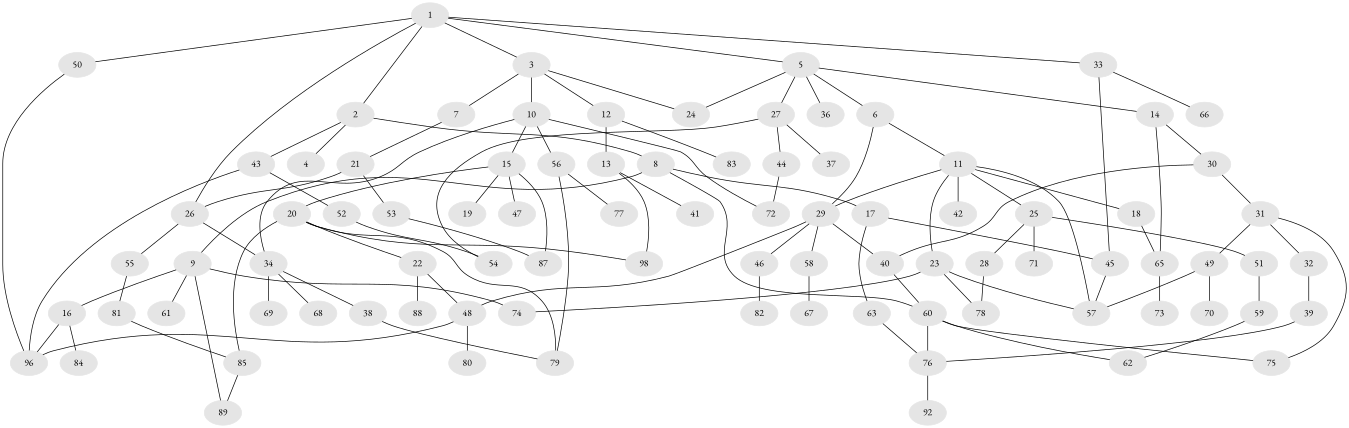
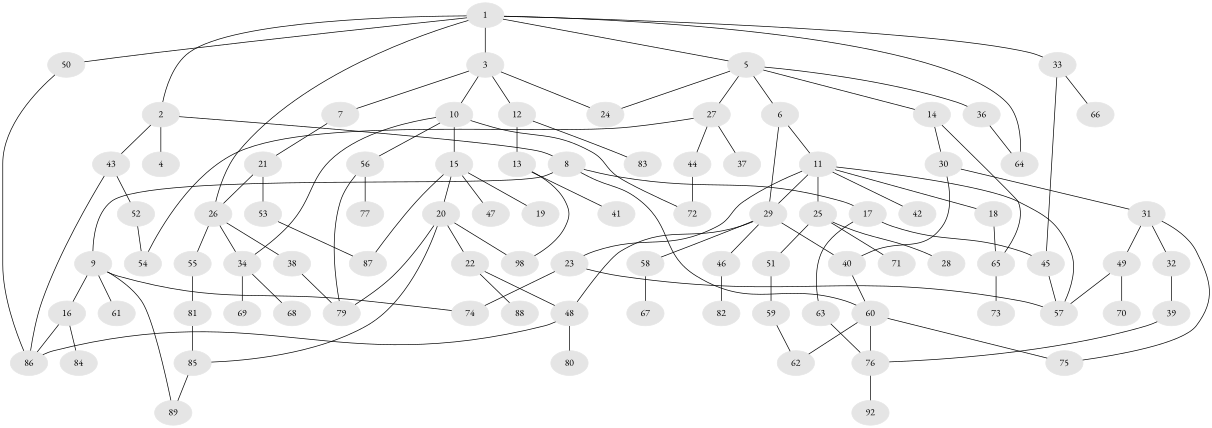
none -> (1020, 164)
(318, 289) -> (253, 239)
(981, 313) -> none
(29, 363) -> (29, 363)
